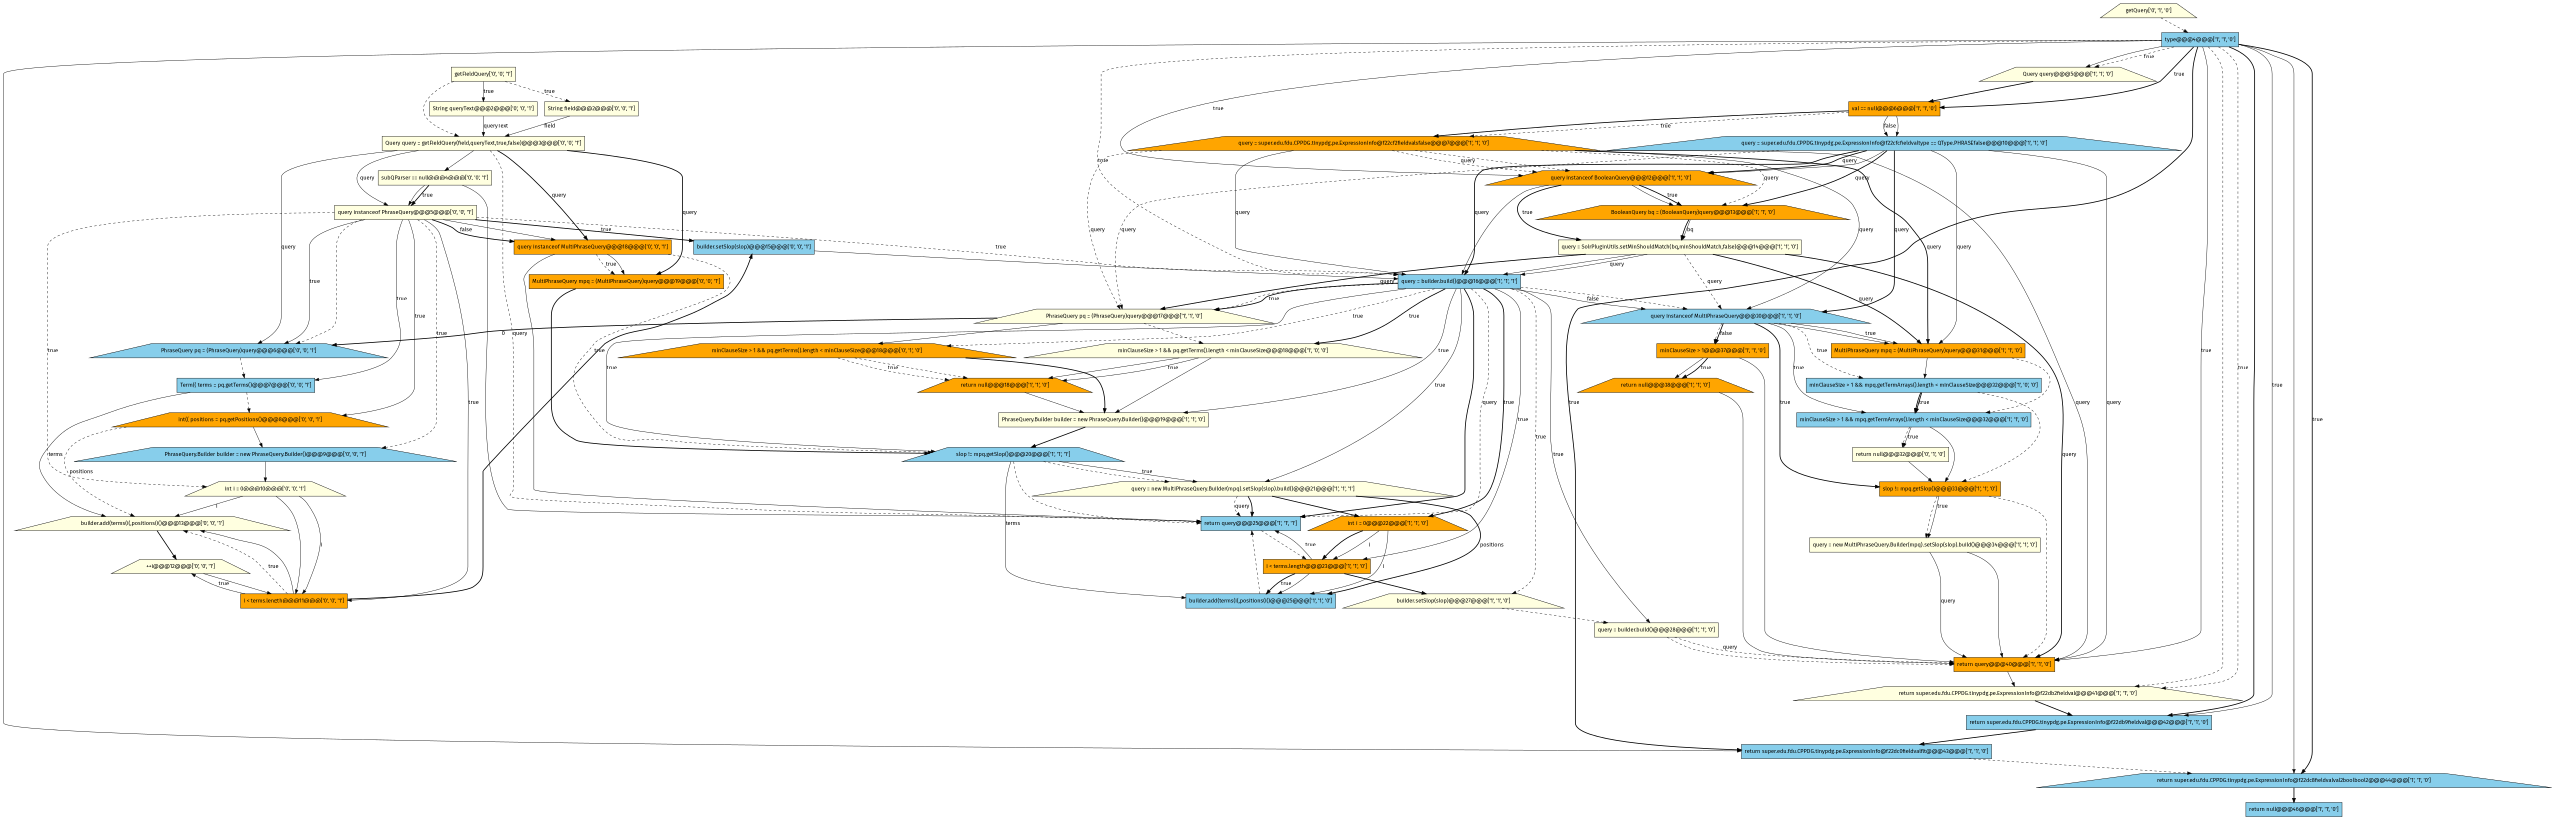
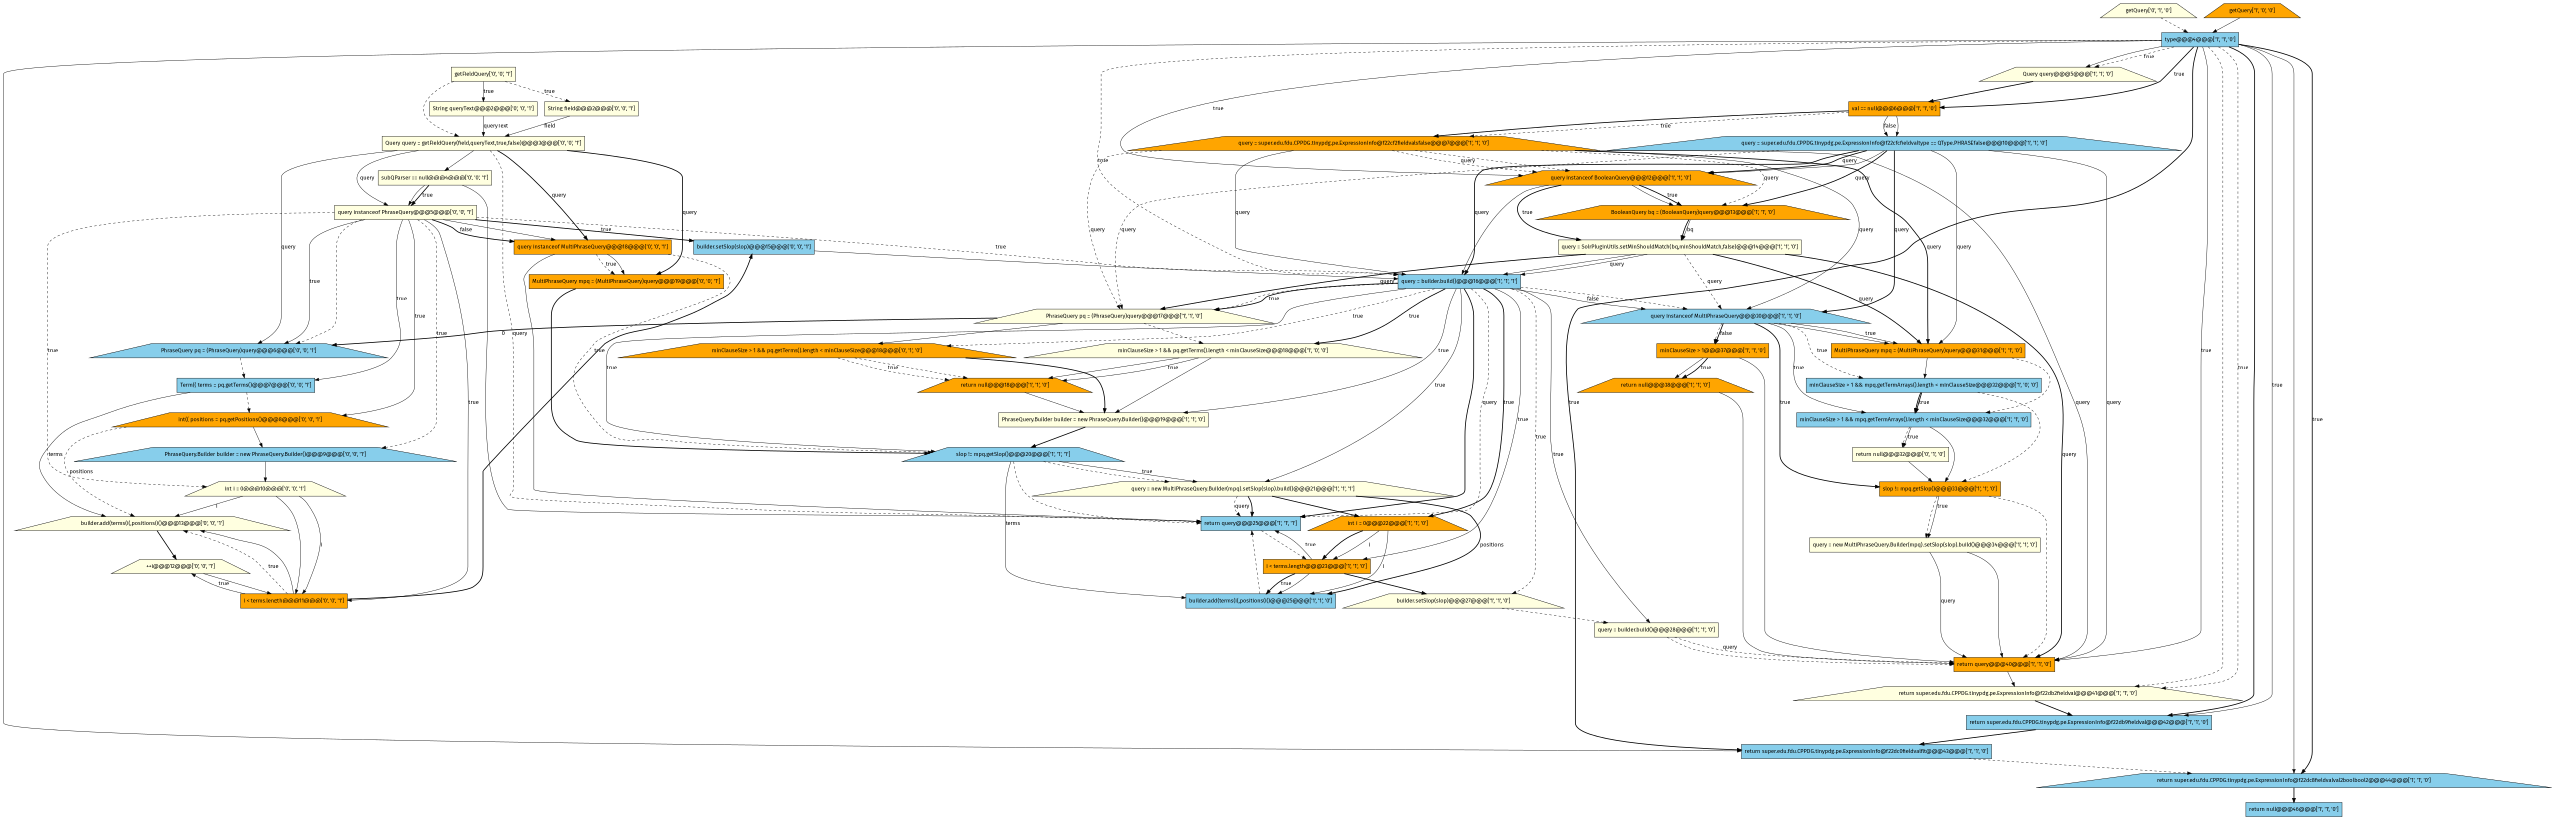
none -> (2252, 11)
